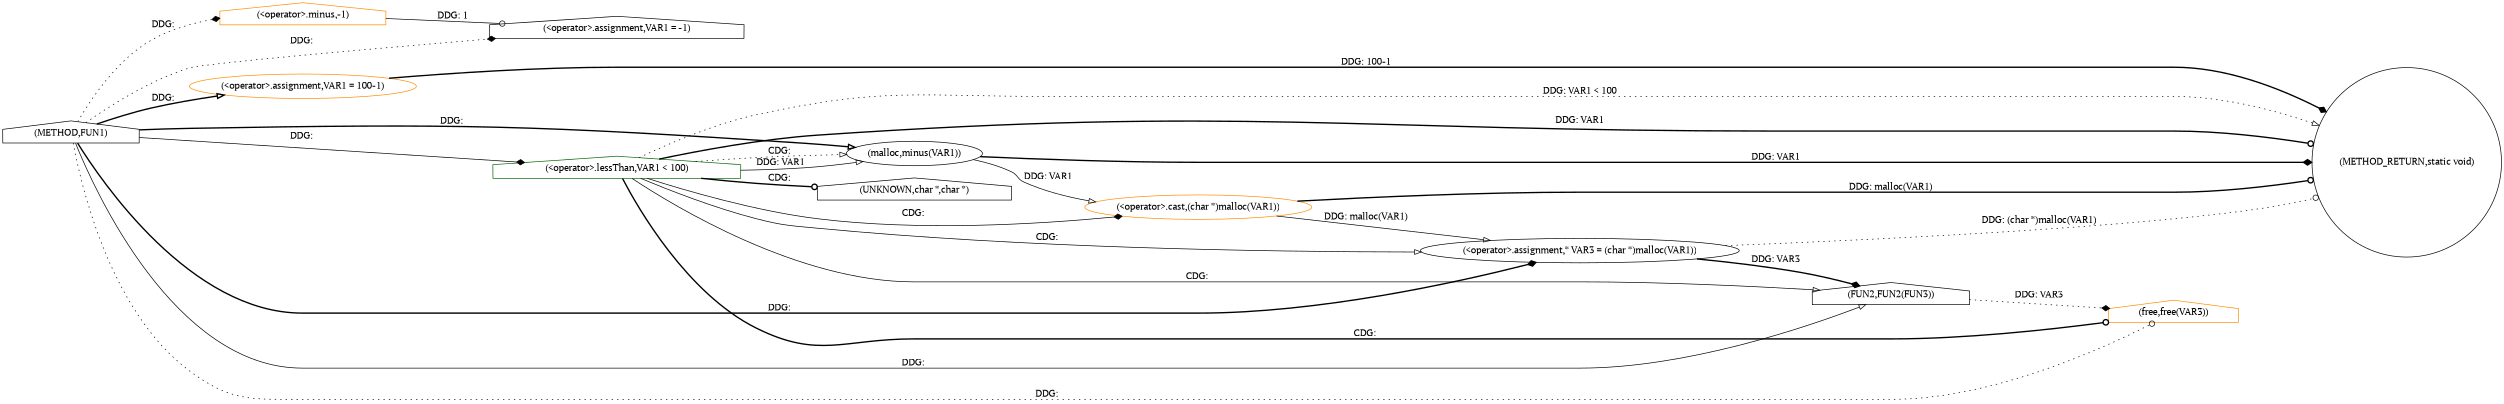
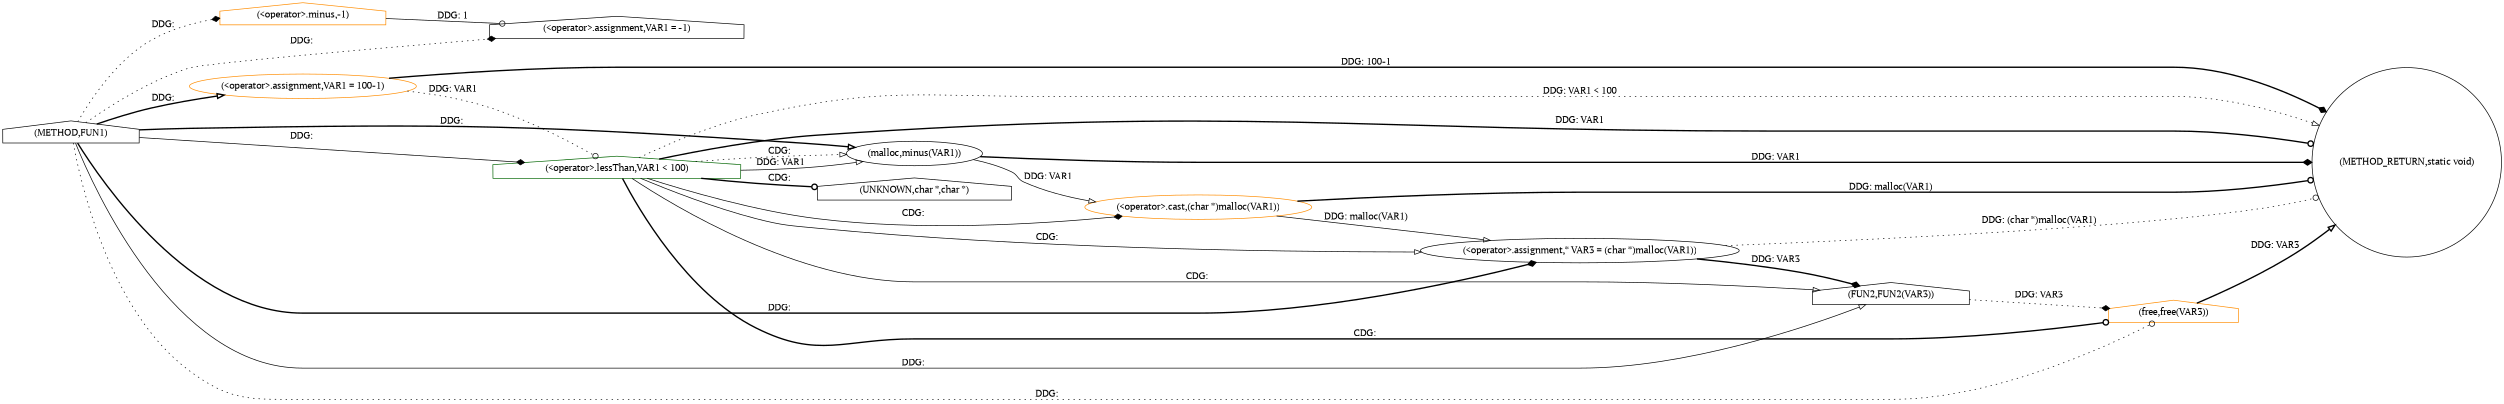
none -> (504, 112)
none -> (2266, 270)
(1891, 295) -> (1891, 295)
